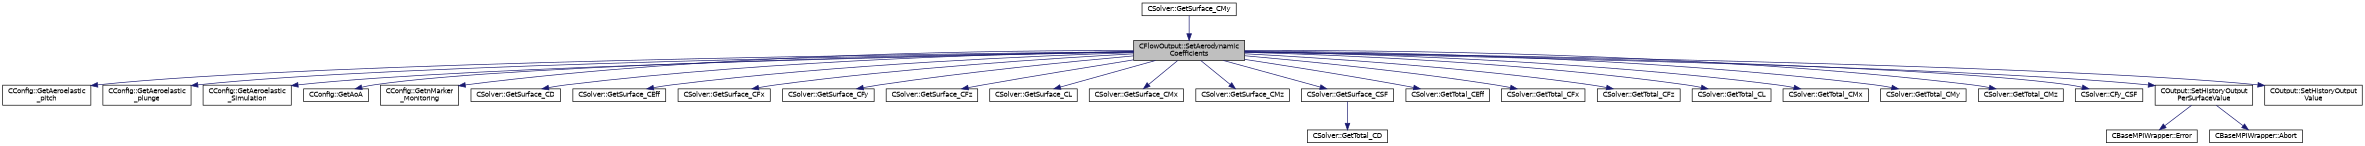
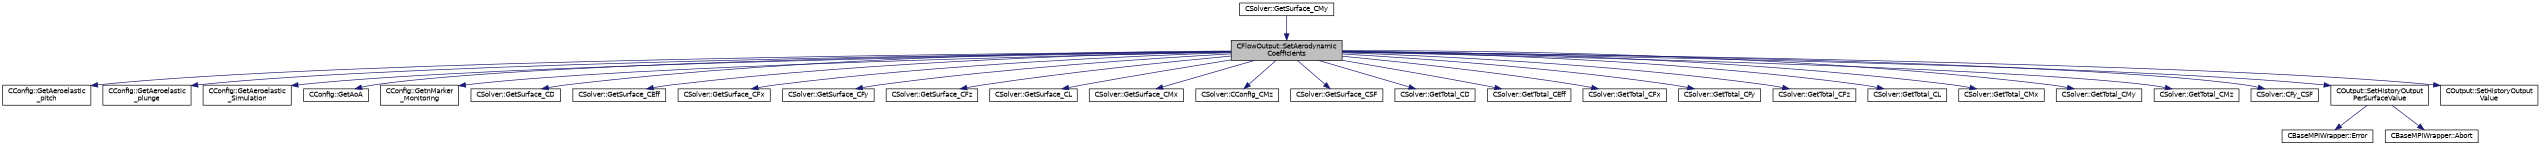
(1243, 95) -> (1237, 95)
none -> (1720, 95)
(1347, 112) -> (1364, 74)
